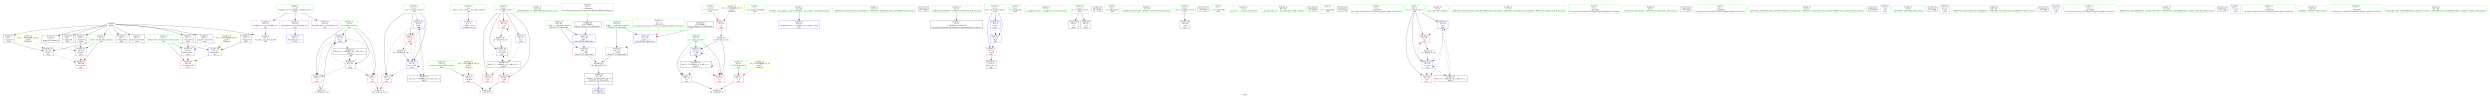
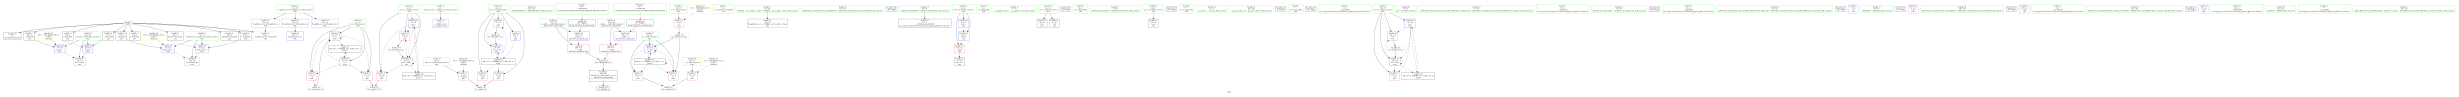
(107, 30) -> (125, 28)
(658, 32) -> (640, 17)
